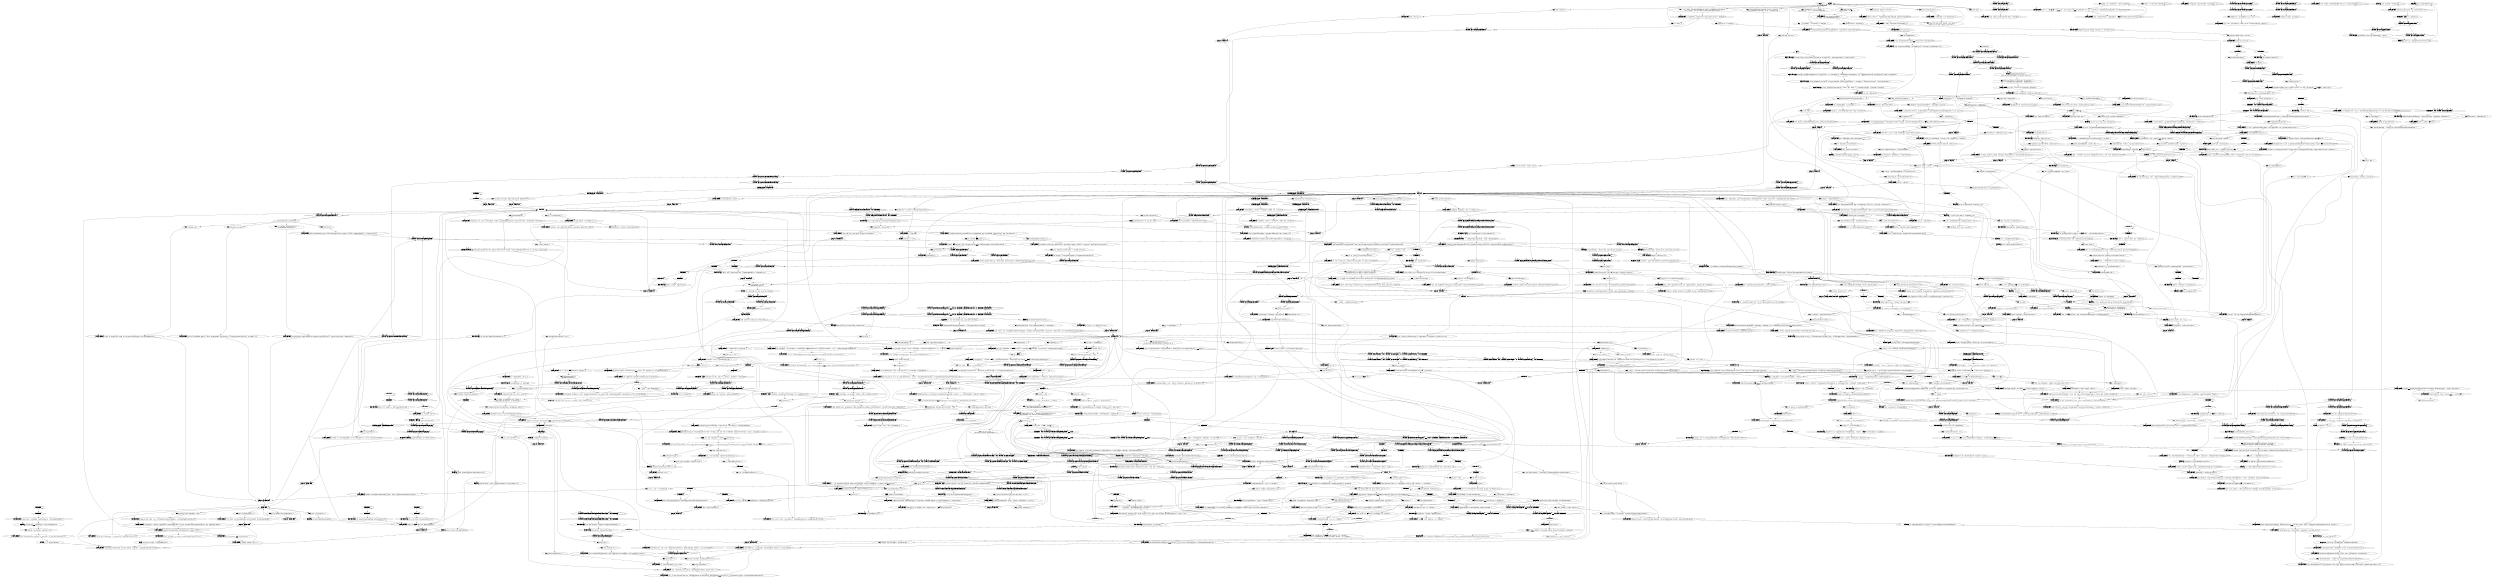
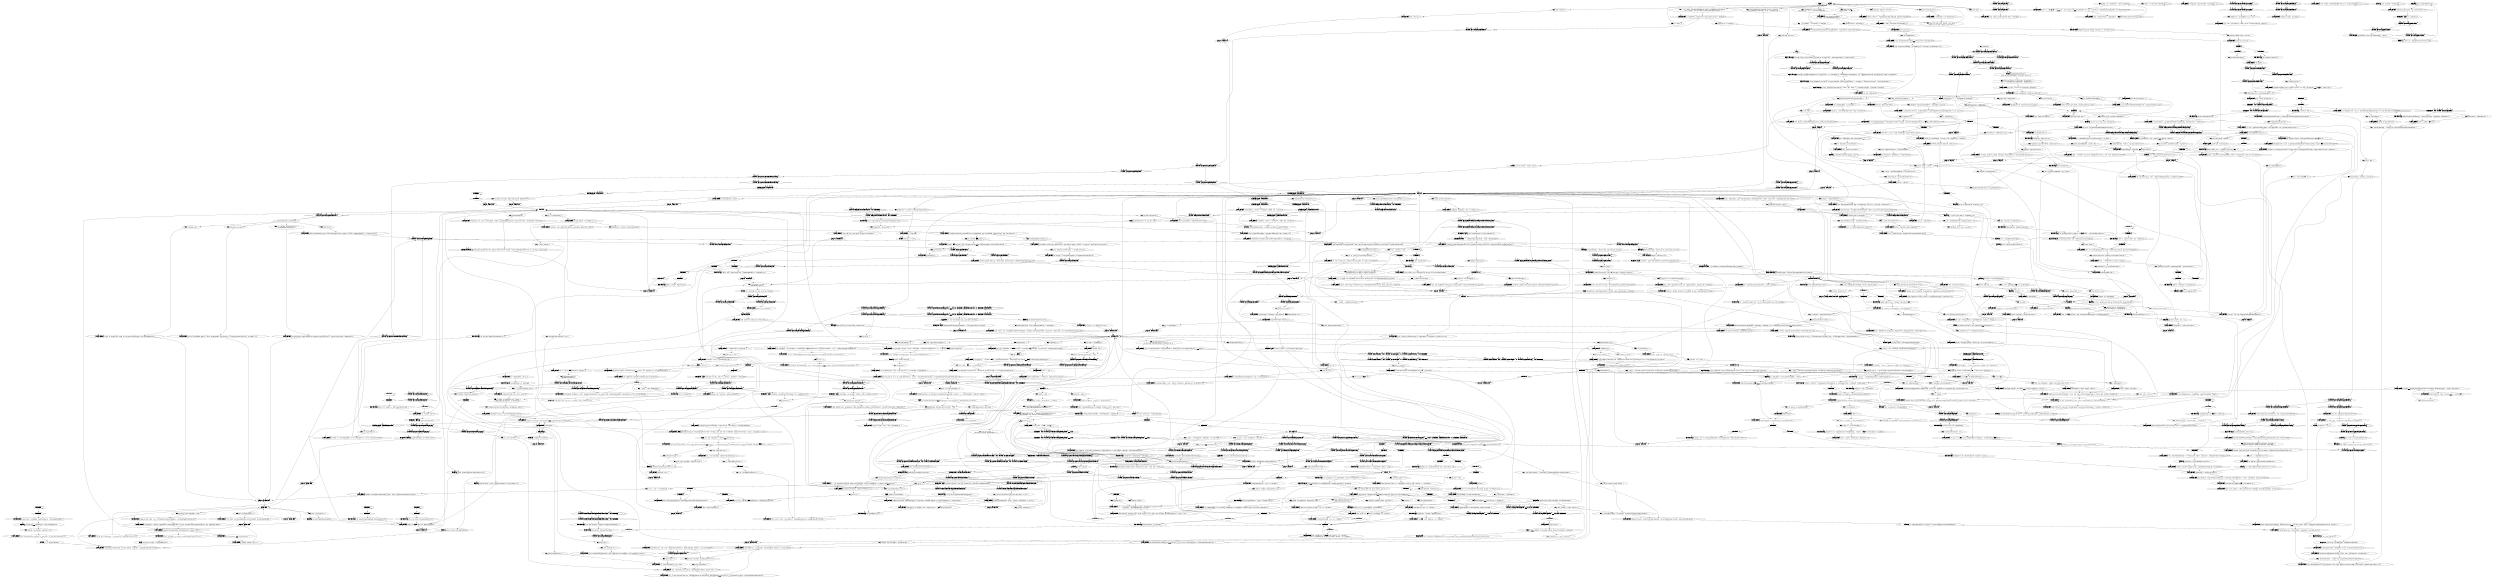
(1819, 4) -> (1819, 4)
(1797, 52) -> (1797, 52)
(2074, 111) -> (2074, 111)
(951, 383) -> (951, 383)
(1477, 478) -> none
(281, 514) -> none
